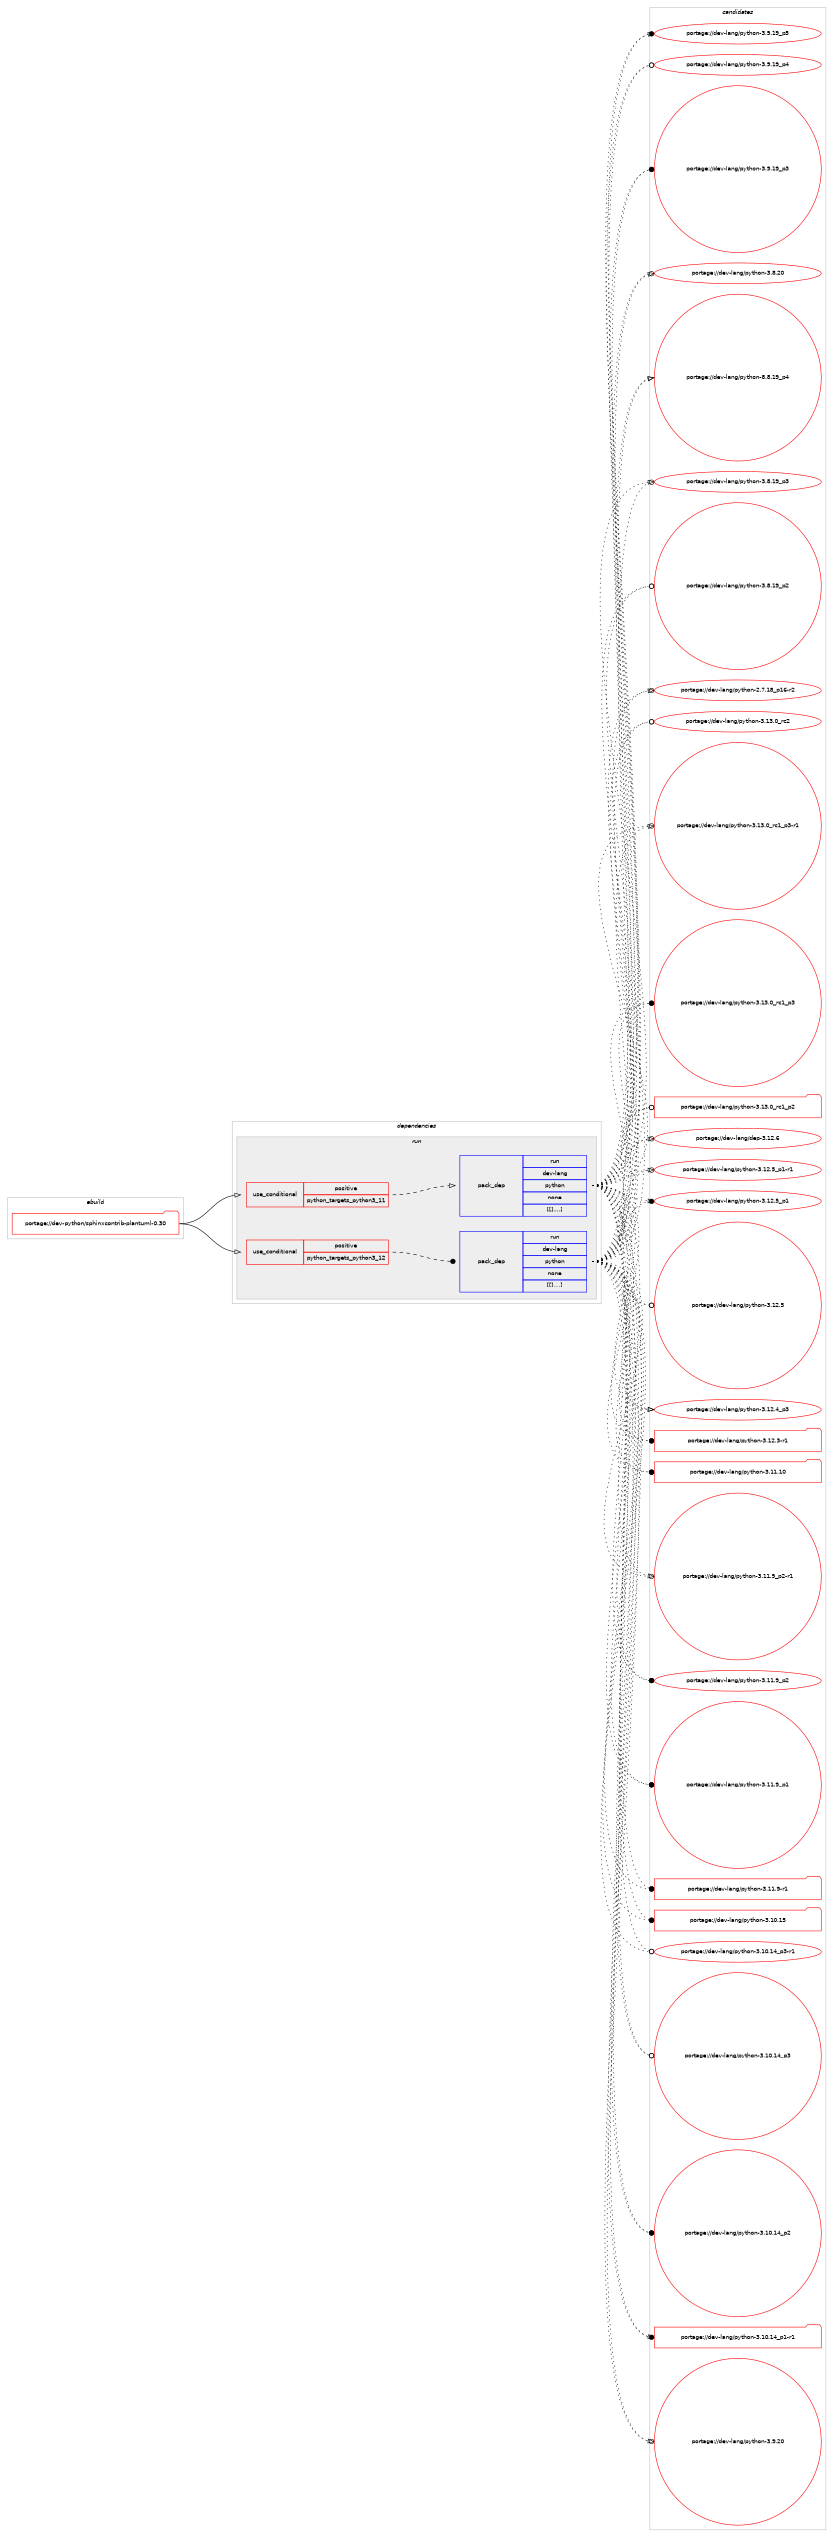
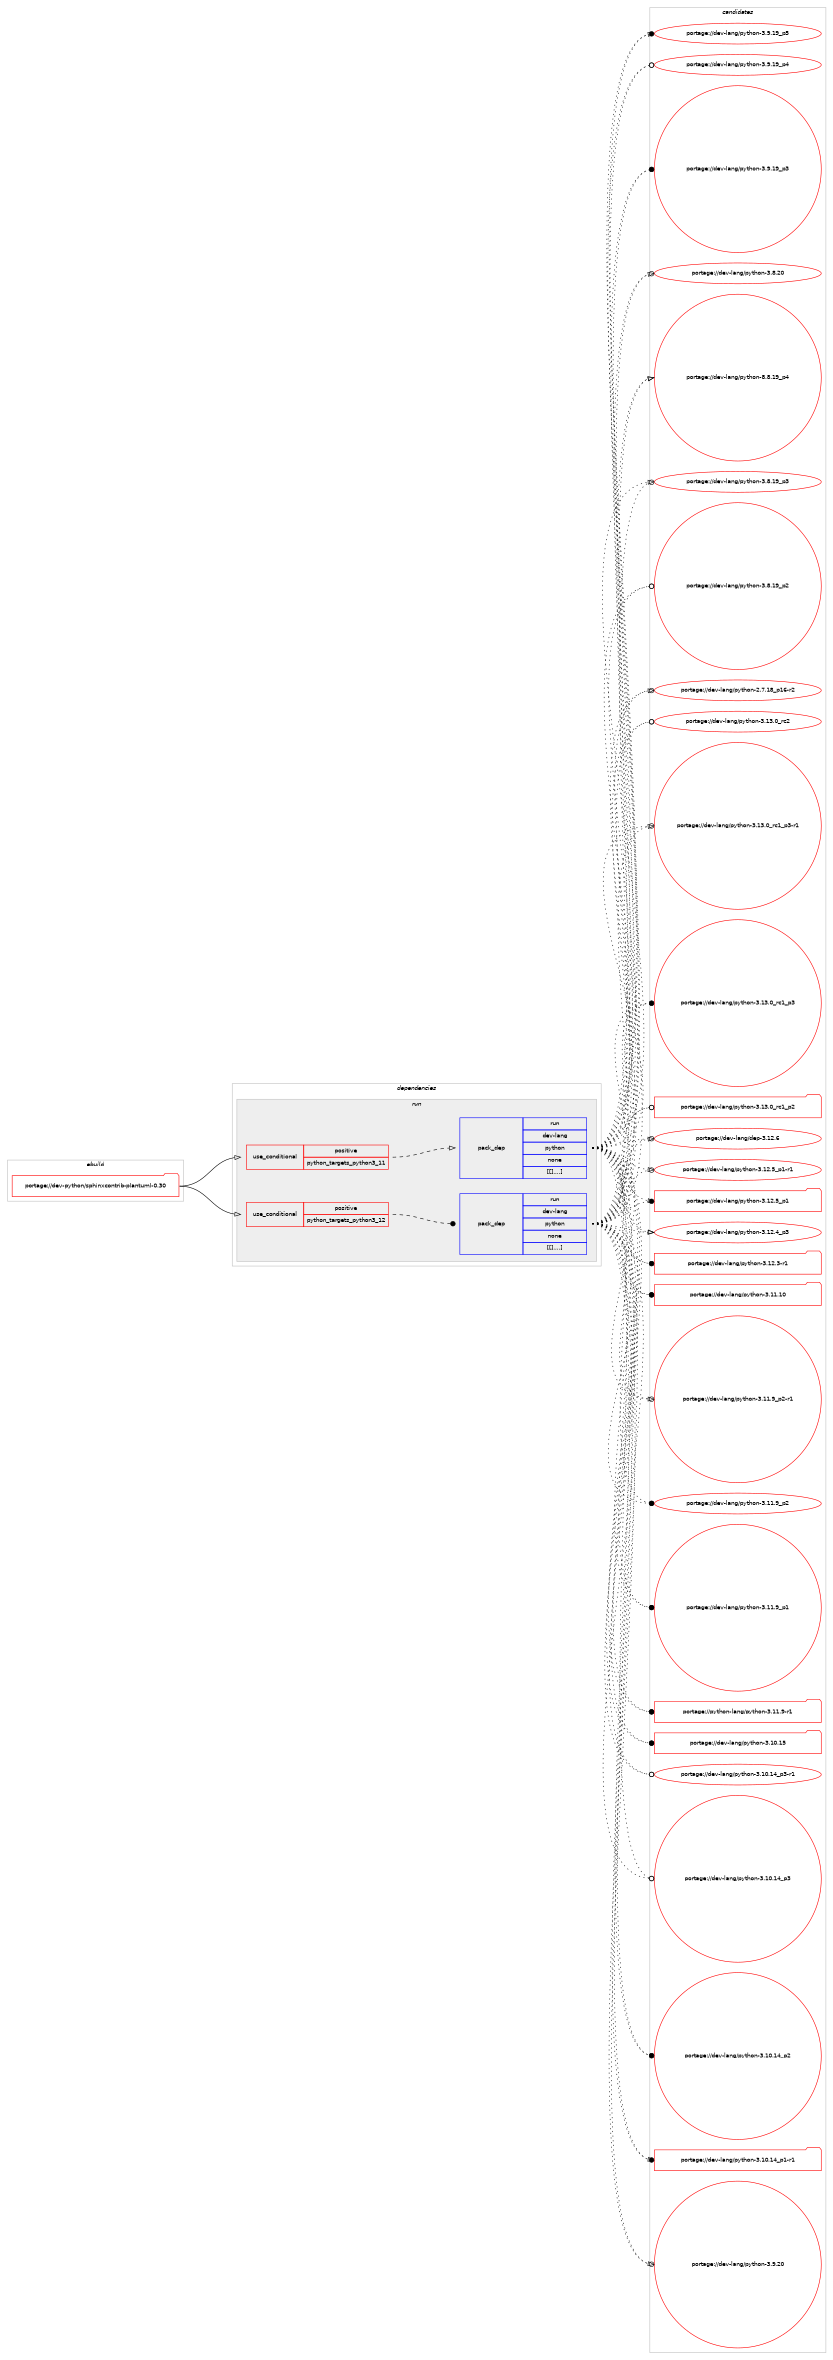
(738, 1201) -> (738, 1201)
(738, 1305) -> none
(738, 1889) -> (738, 1712)
